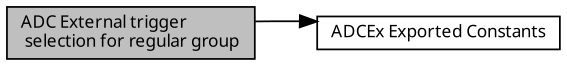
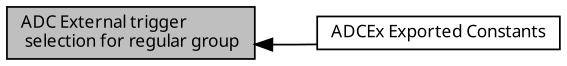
(277, 21) -> (295, 45)
